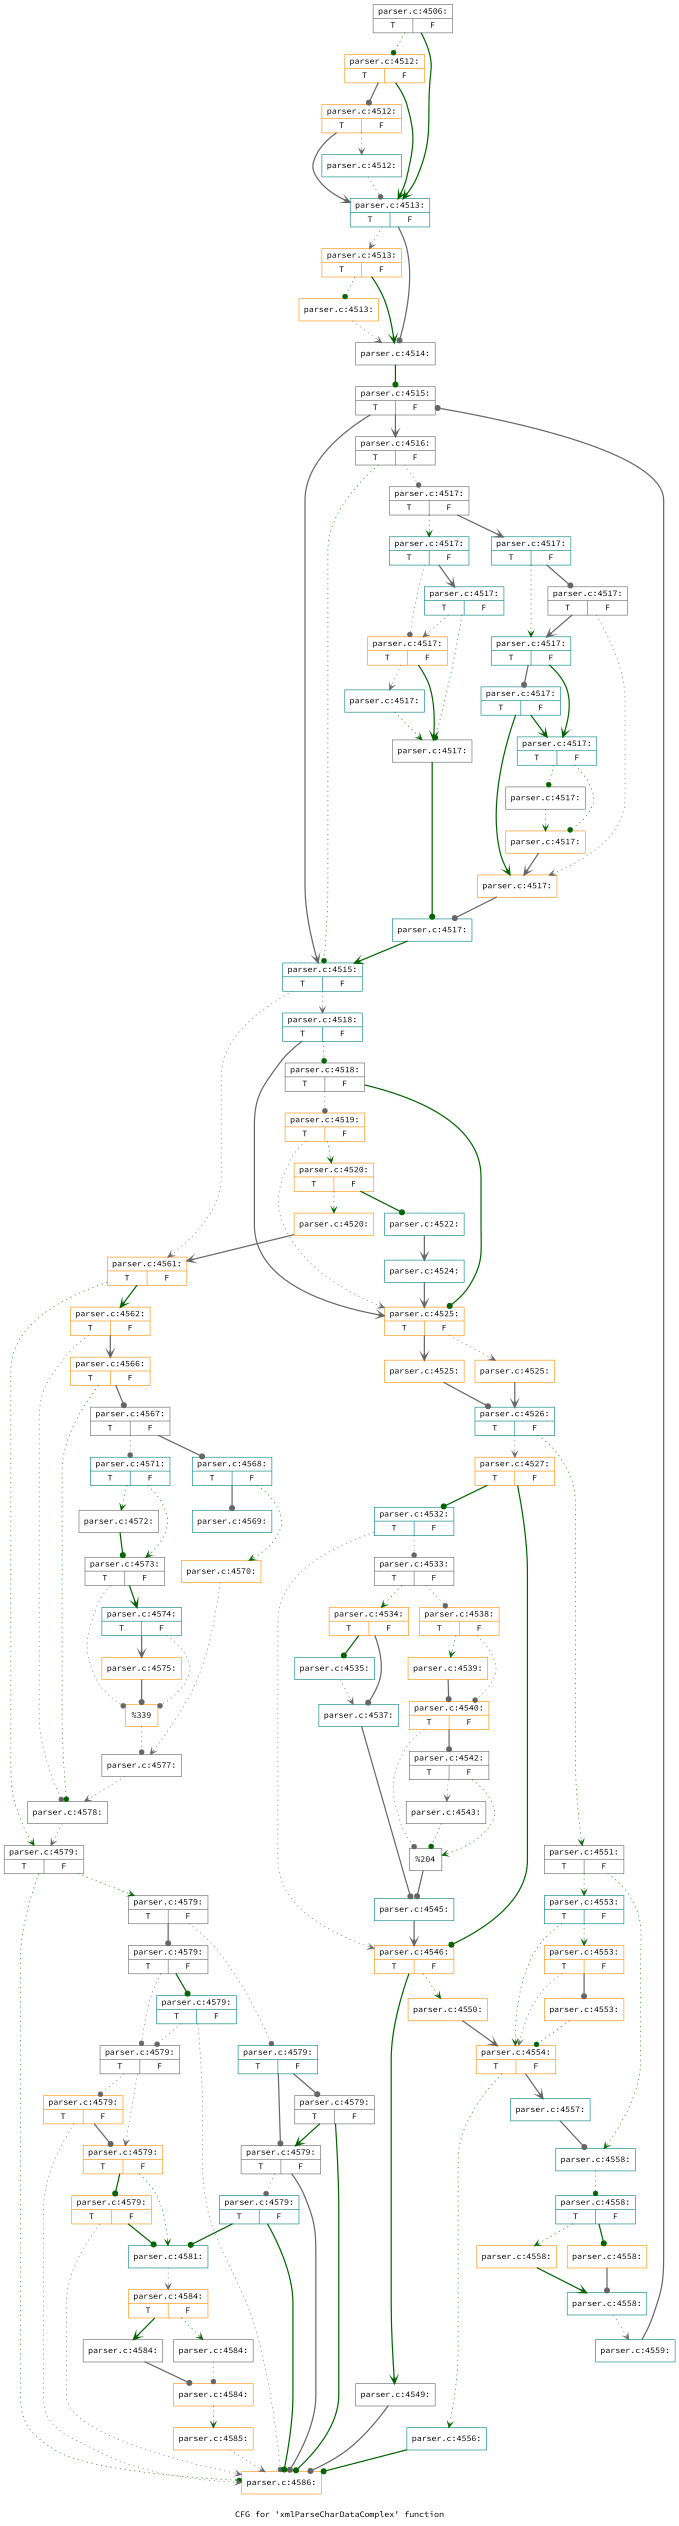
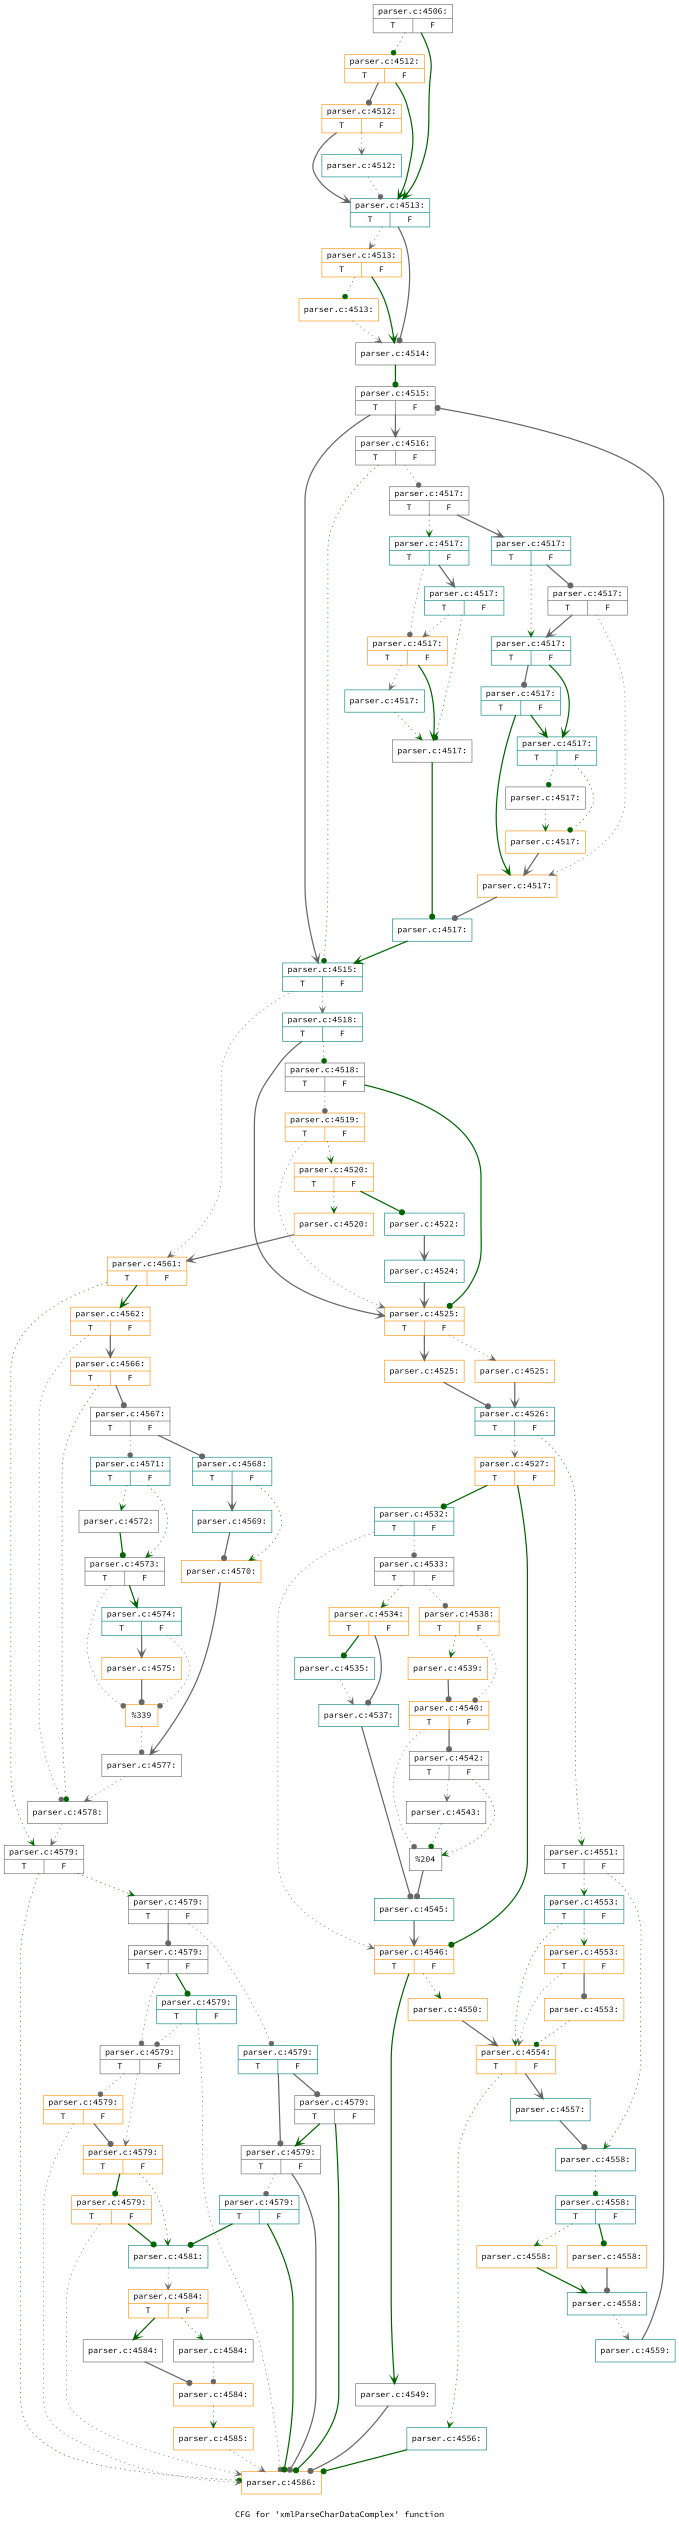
(232, 1495) -> (232, 1495)
none -> (227, 1544)
(200, 1671) -> (200, 1671)
